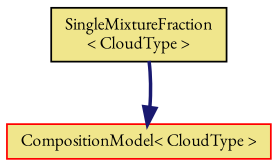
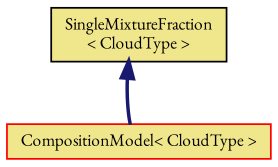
(151, 84) -> (128, 102)
